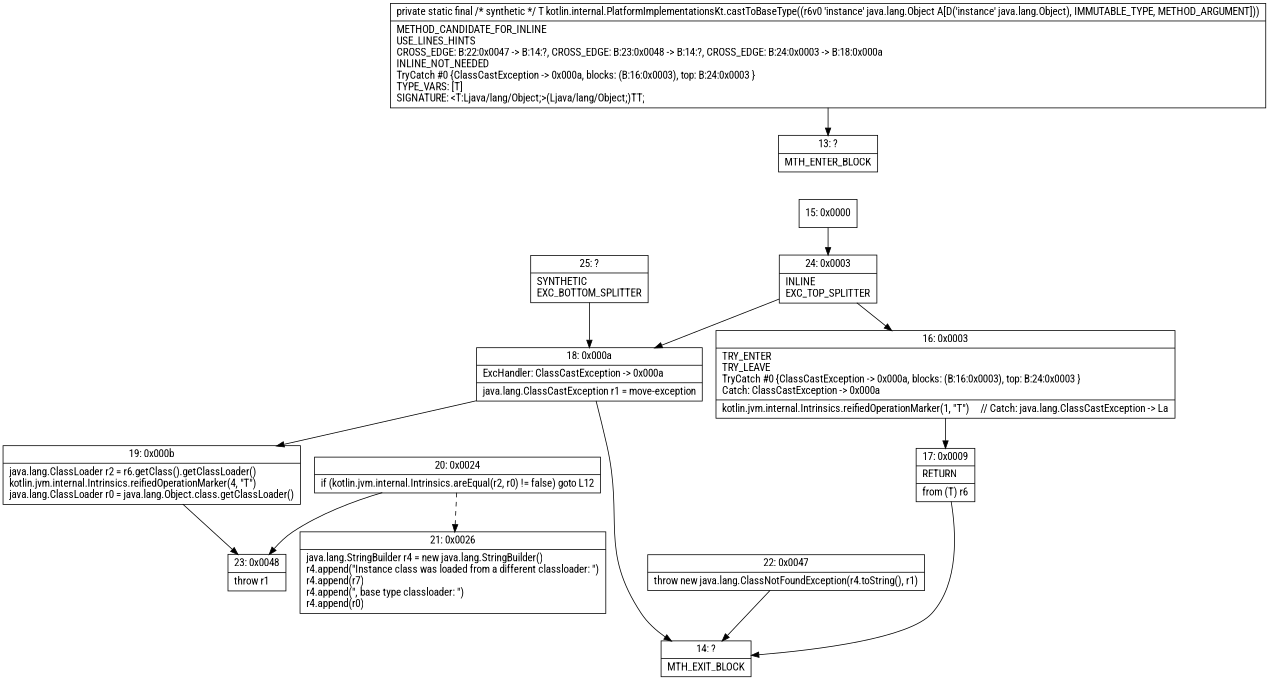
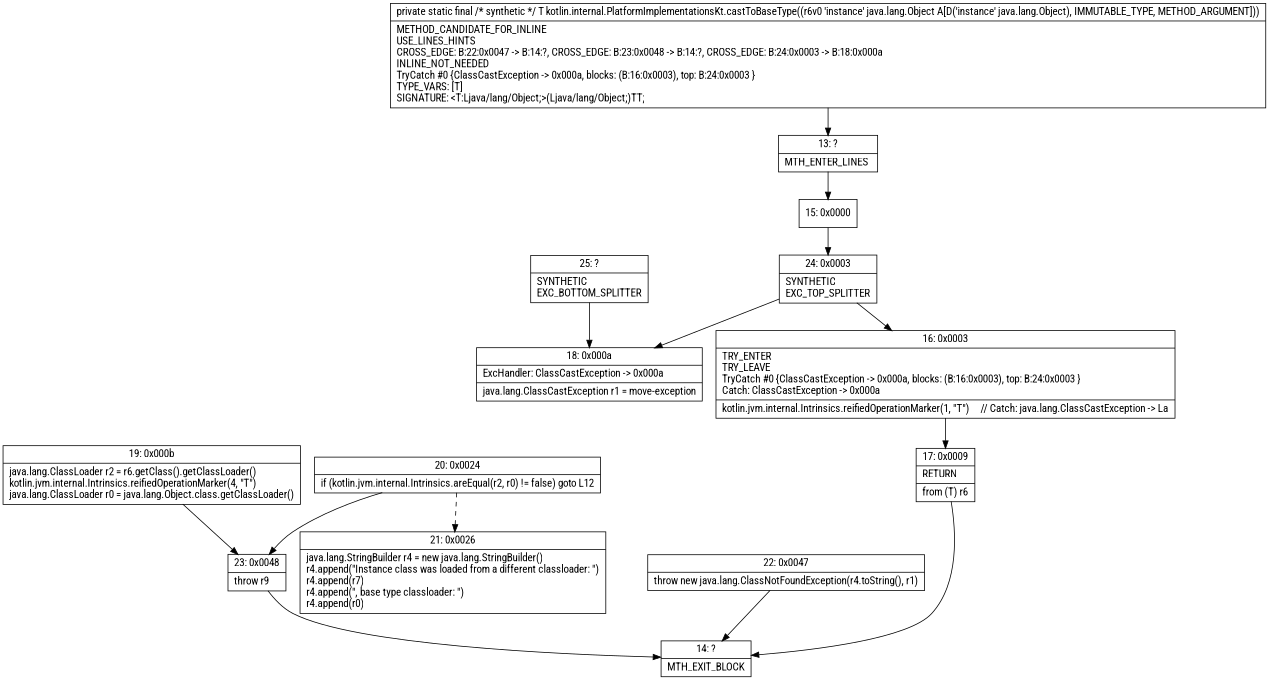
(828, 162) -> (827, 162)
none -> (828, 182)
(801, 282) -> (811, 282)
(380, 423) -> none
(614, 526) -> (454, 645)
(252, 581) -> (252, 581)
